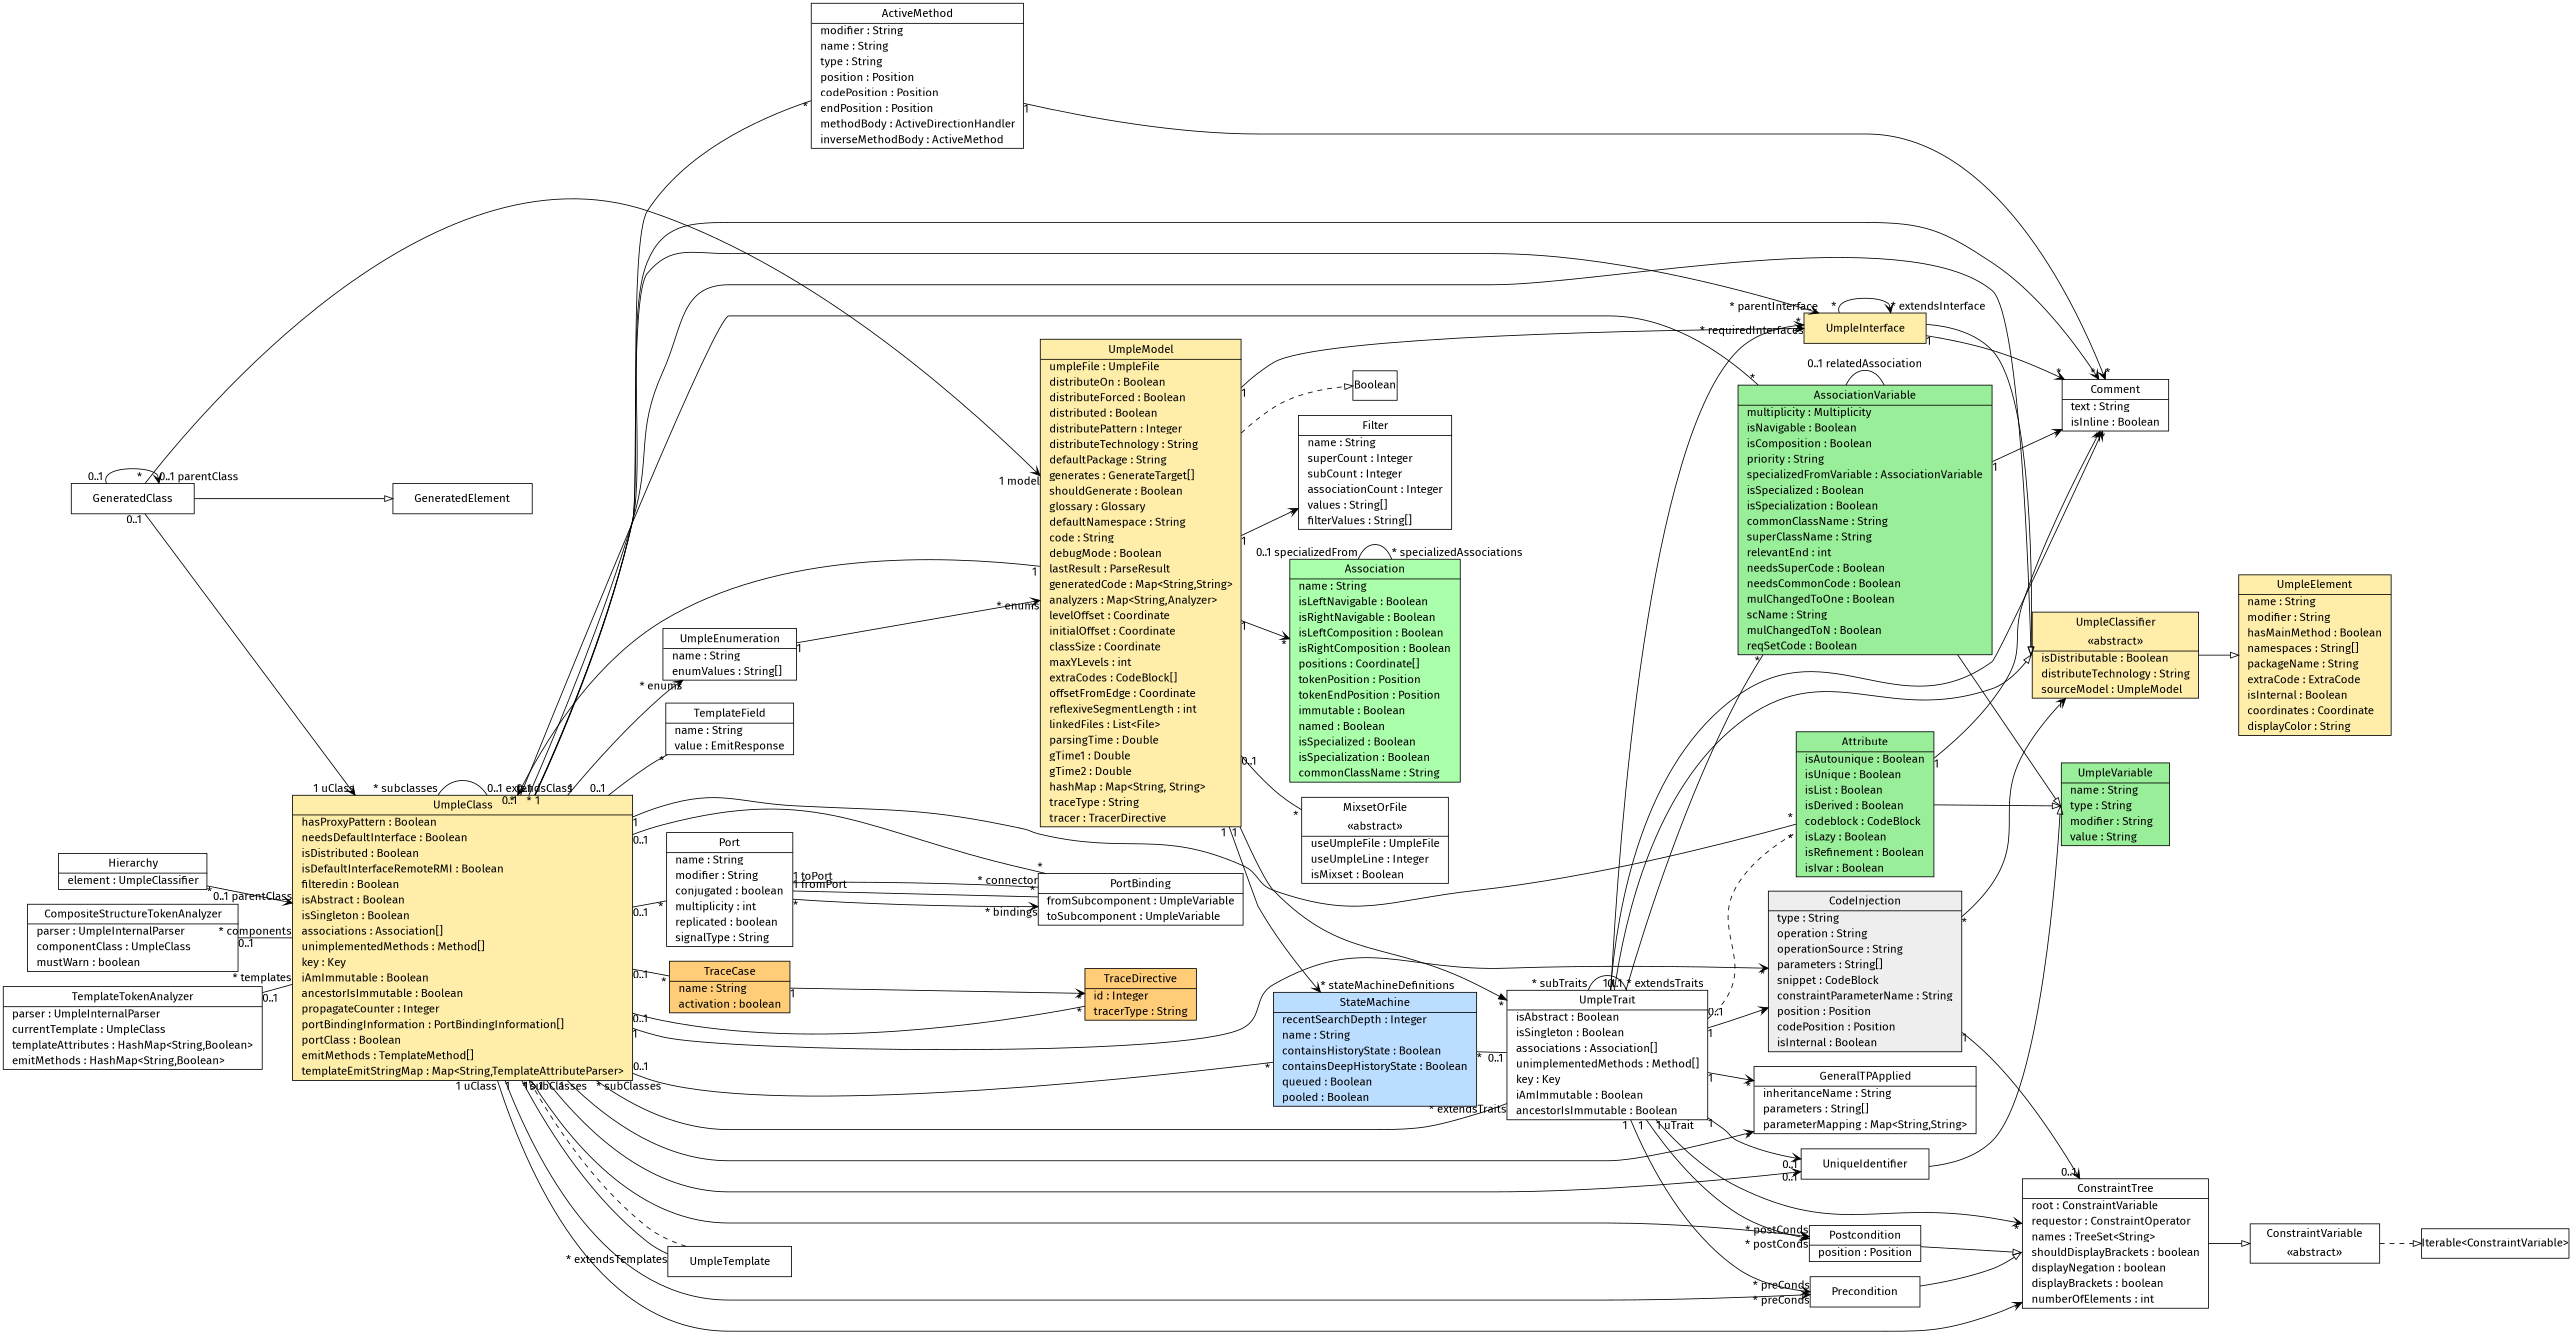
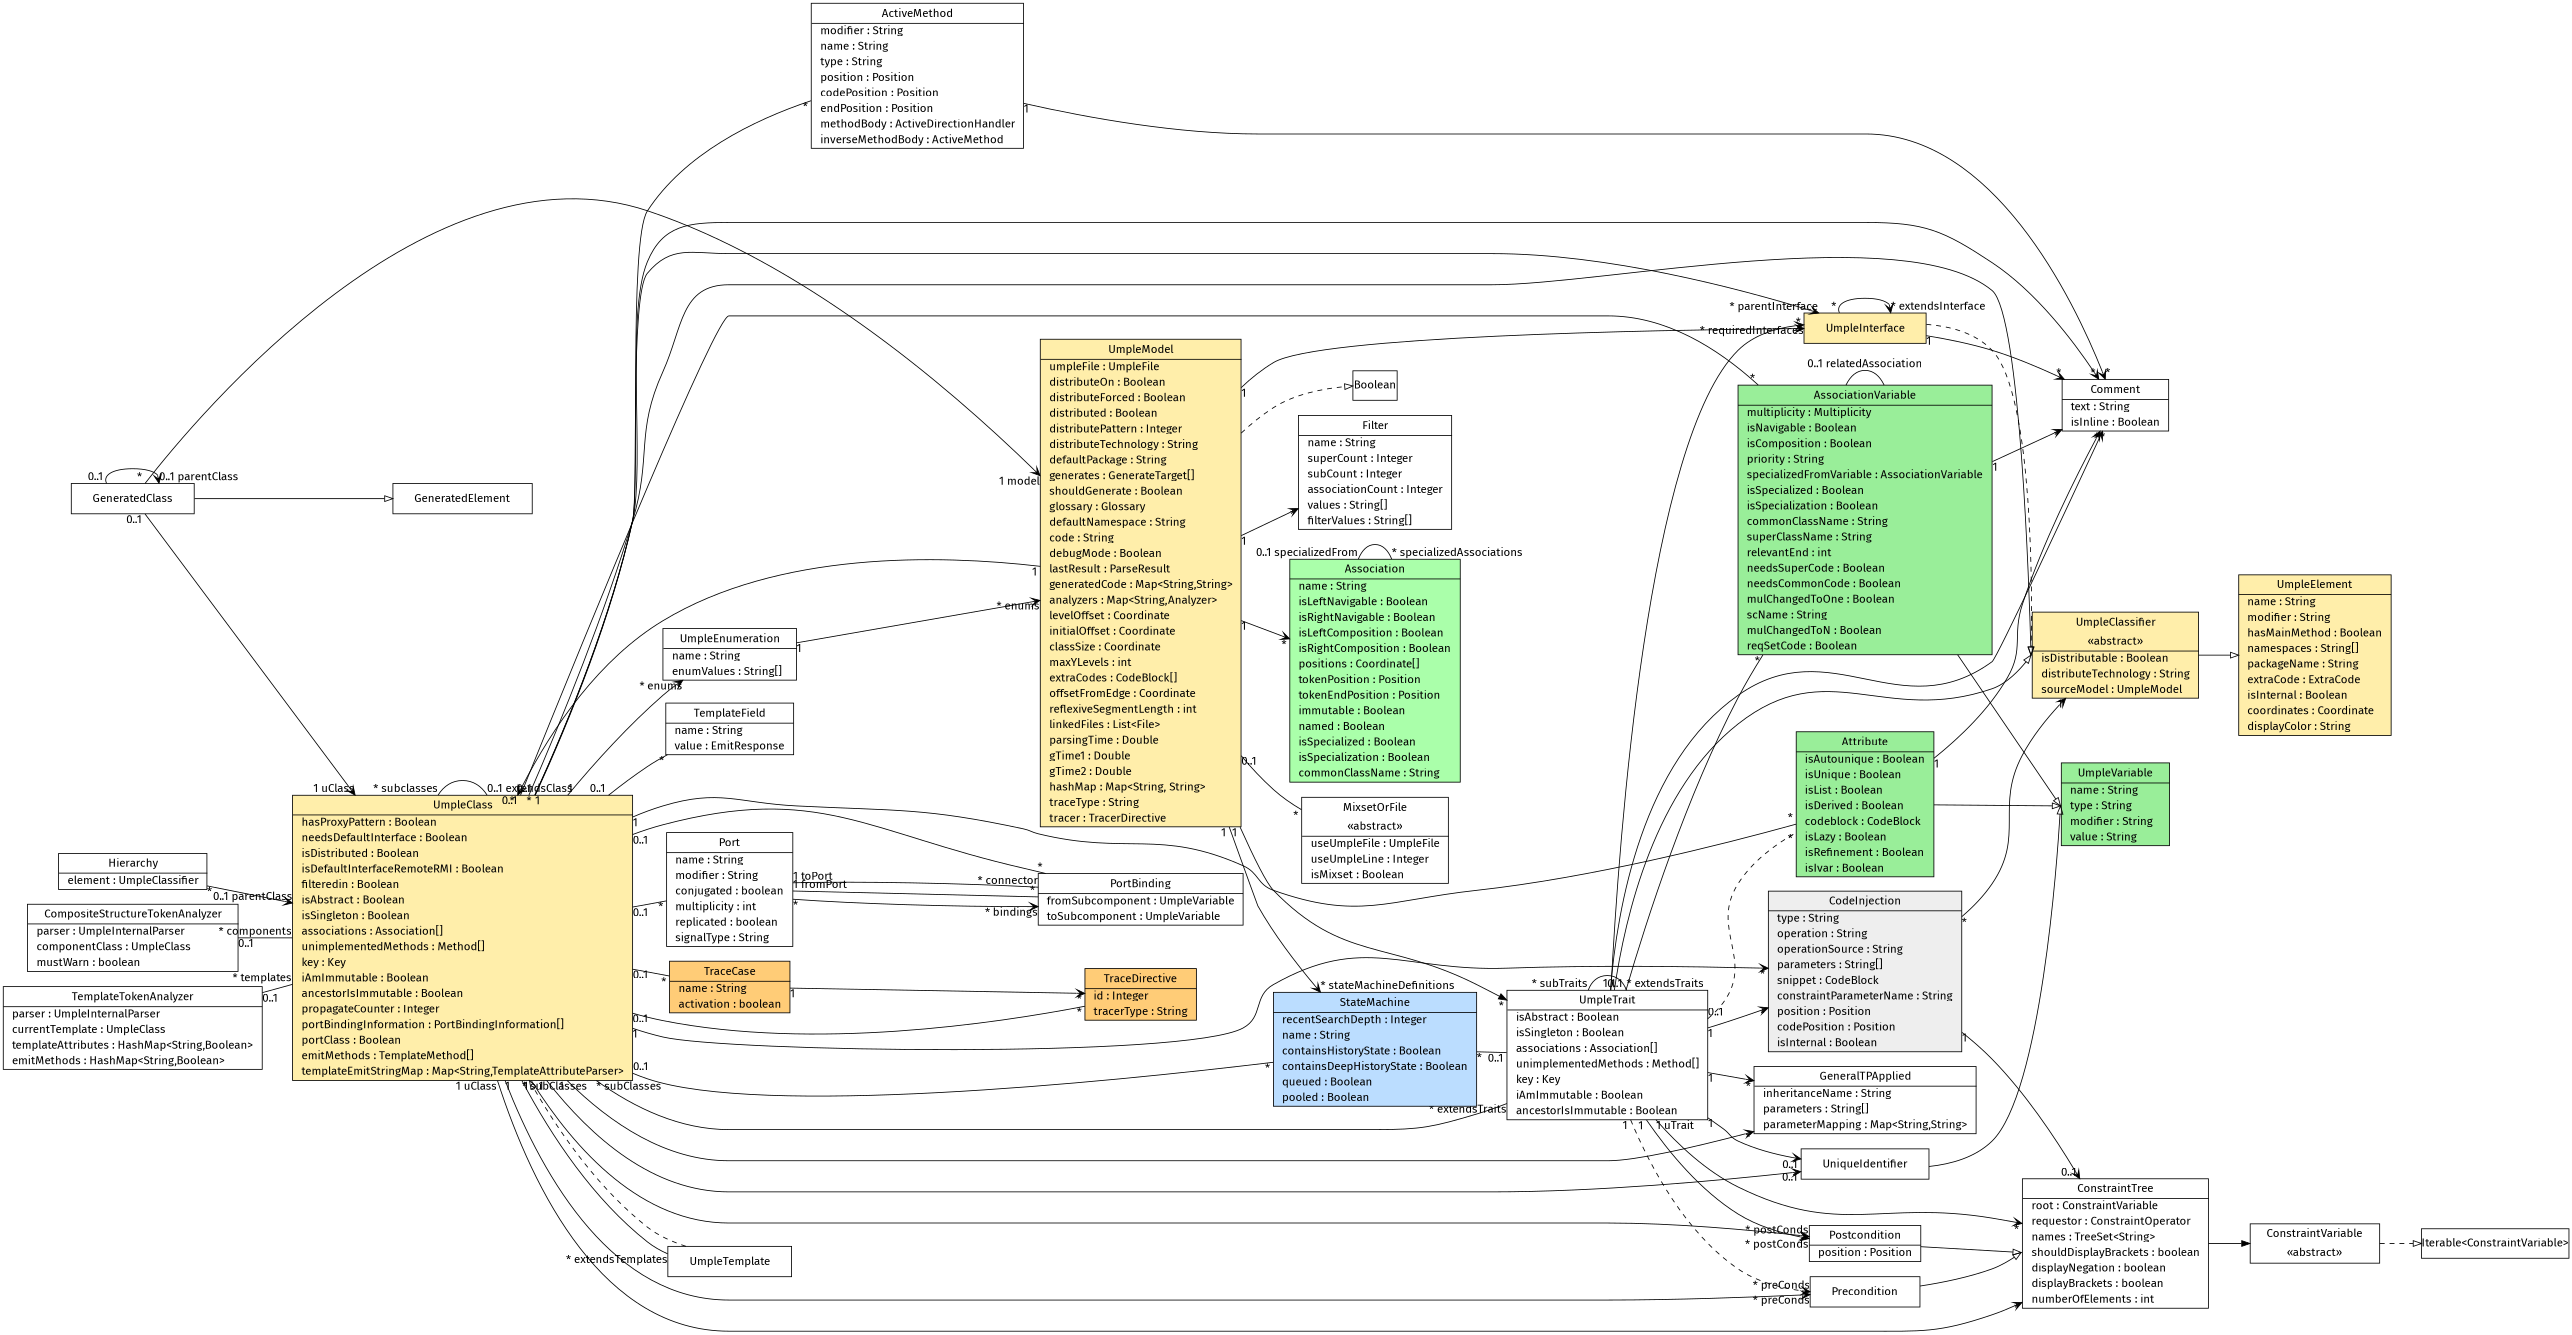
(2009, 386) -> (2009, 386)
(1699, 1234) -> (1699, 1234)
(2225, 1244) -> (2225, 1244)
